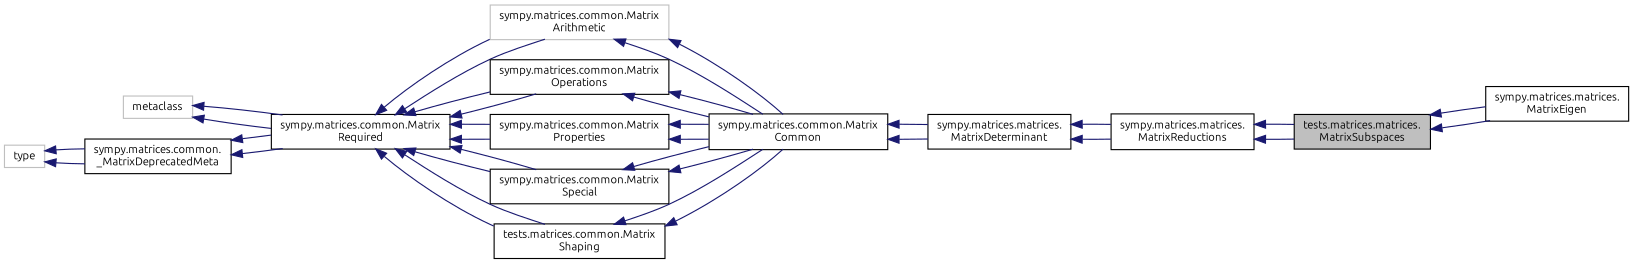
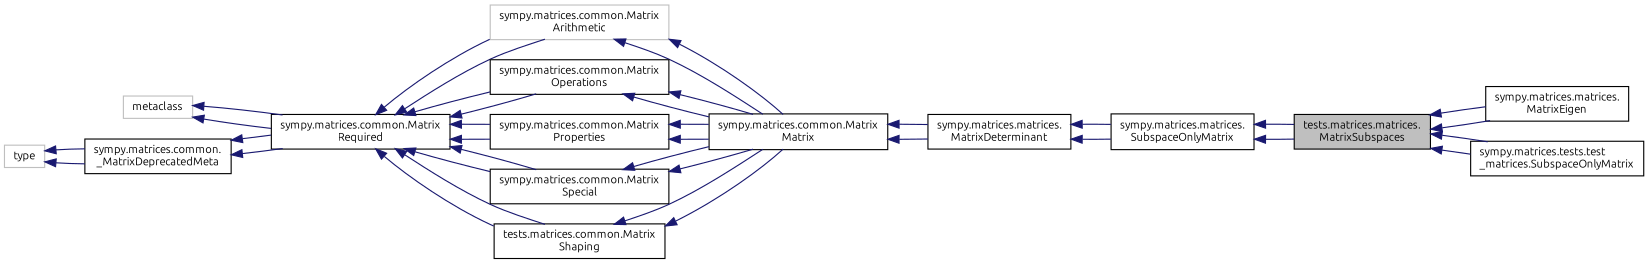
(798, 132) -> (798, 132)
(1183, 132) -> (1183, 132)
none -> (1557, 159)
